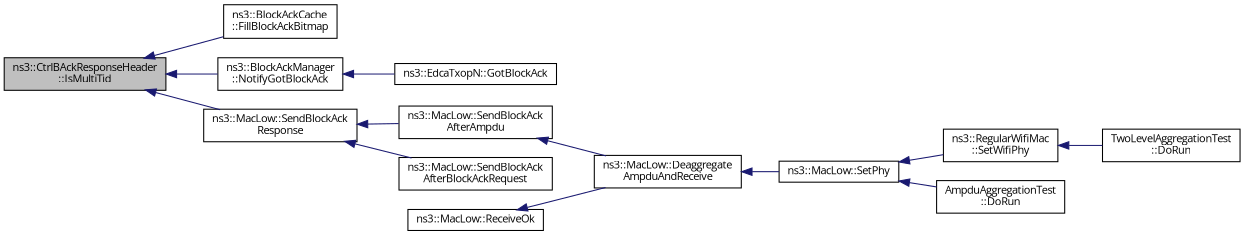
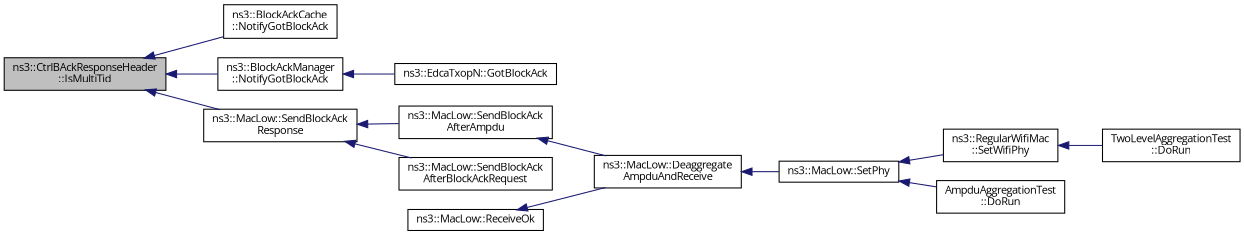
(280, 22) -> (280, 22)
